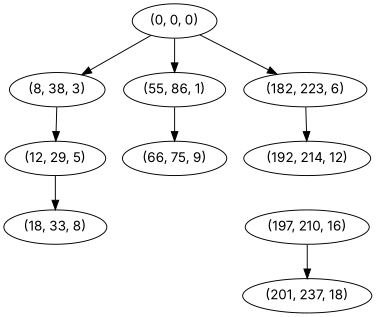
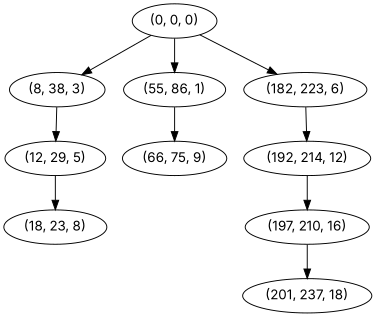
none -> (307, 188)
(55, 227) -> (55, 227)
